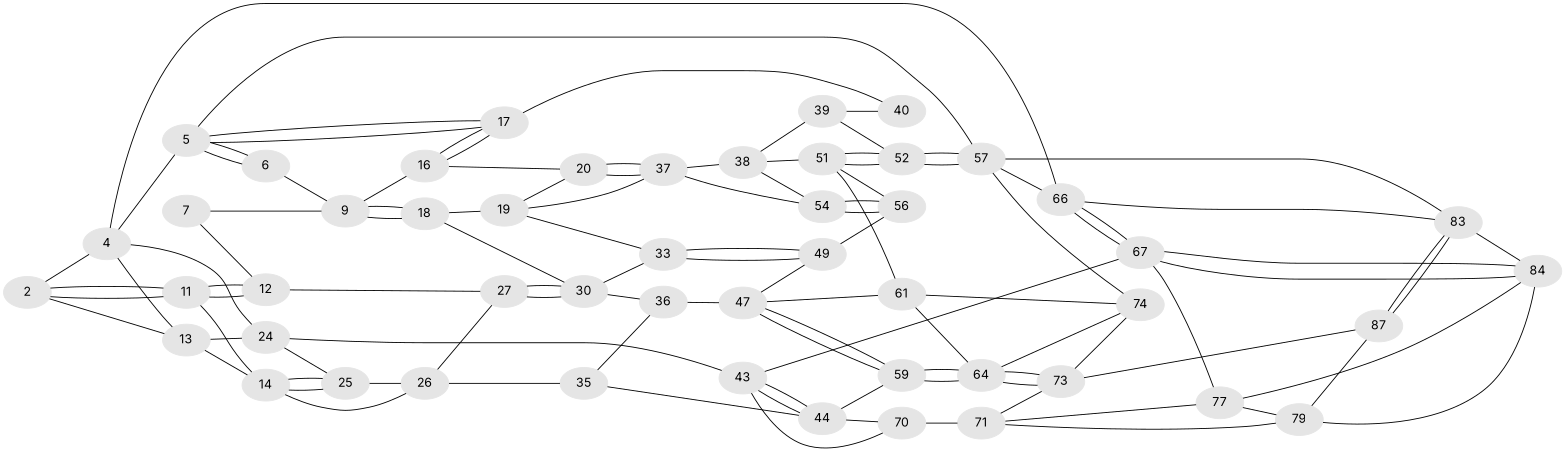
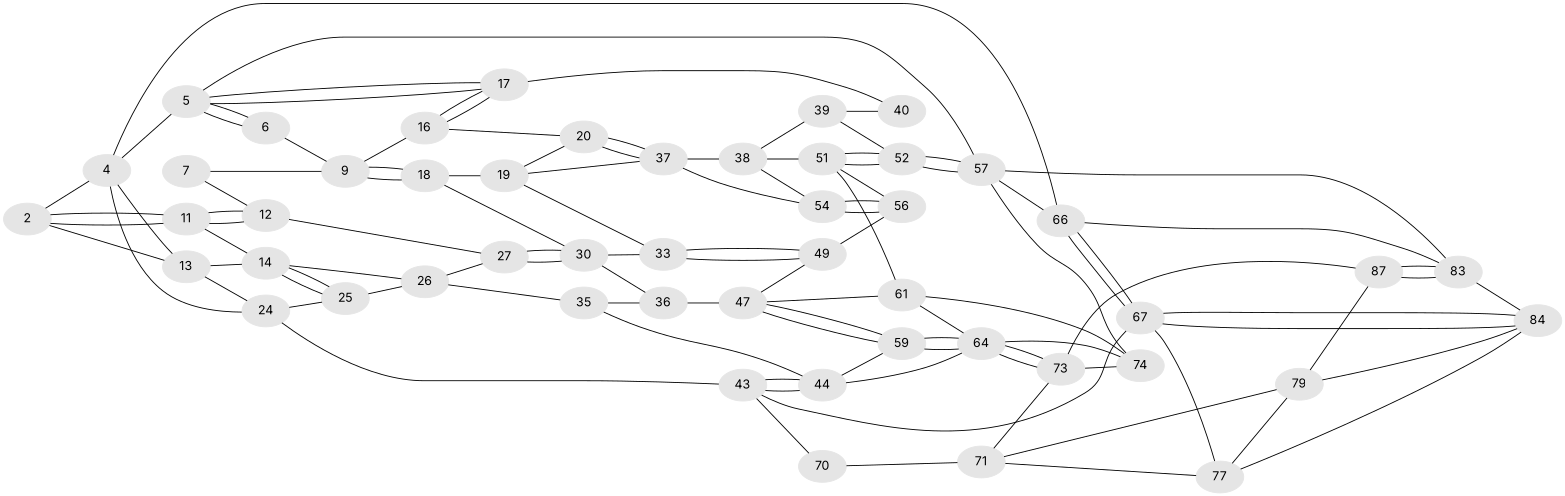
(862, 421) -> (905, 373)
